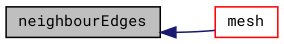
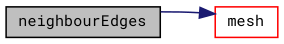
(195, 32) -> (180, 12)
